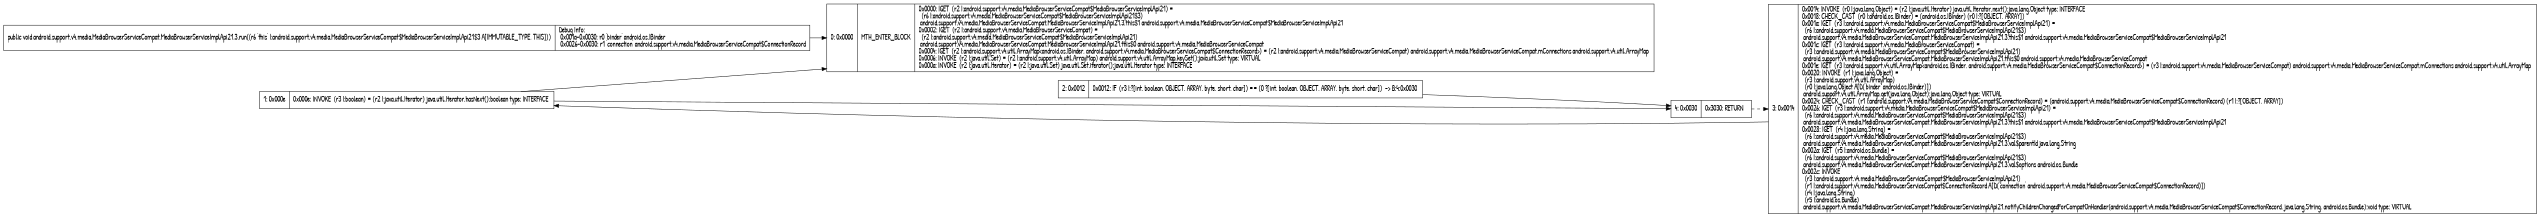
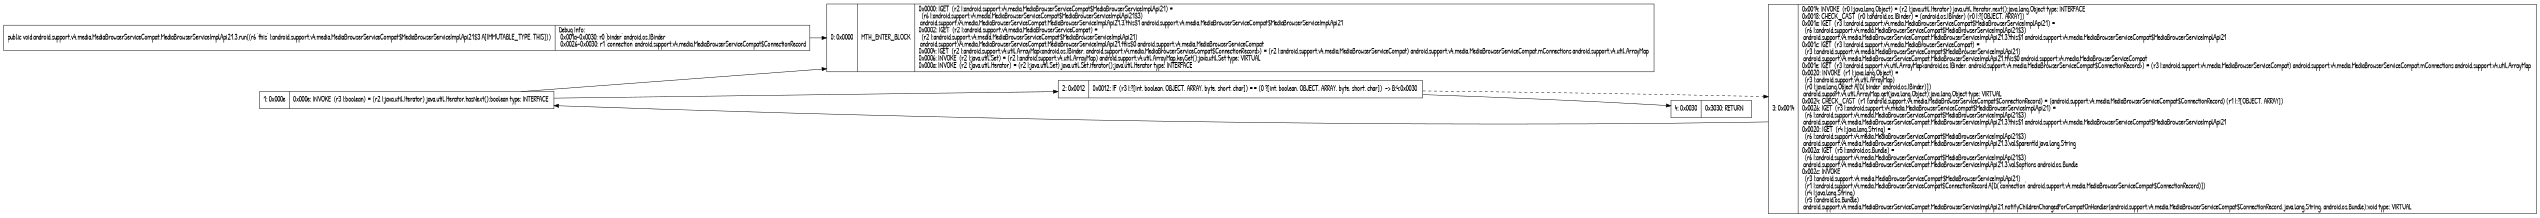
(1110, 105) -> (804, 95)
(1758, 109) -> (1593, 93)
(1847, 130) -> (1847, 130)
